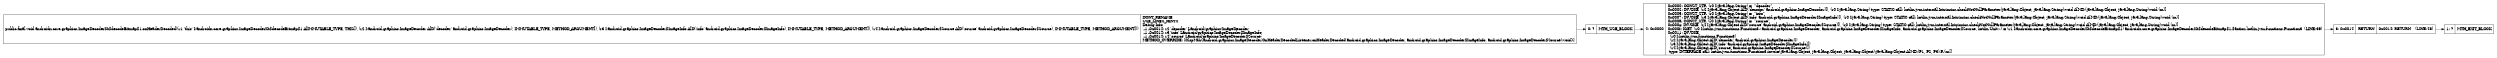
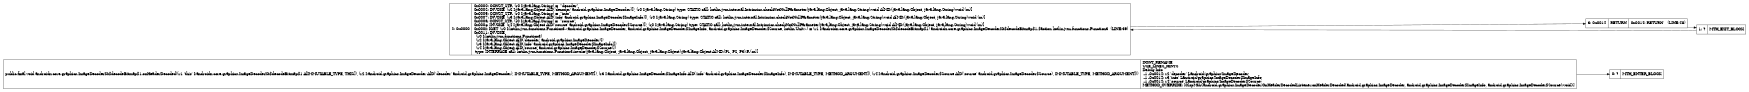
(1615, 29) -> (1642, 74)
(1638, 29) -> (1415, 30)
